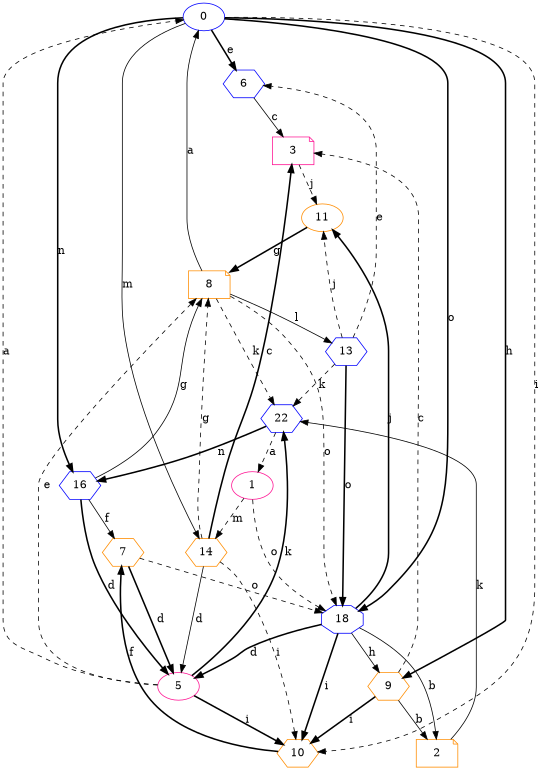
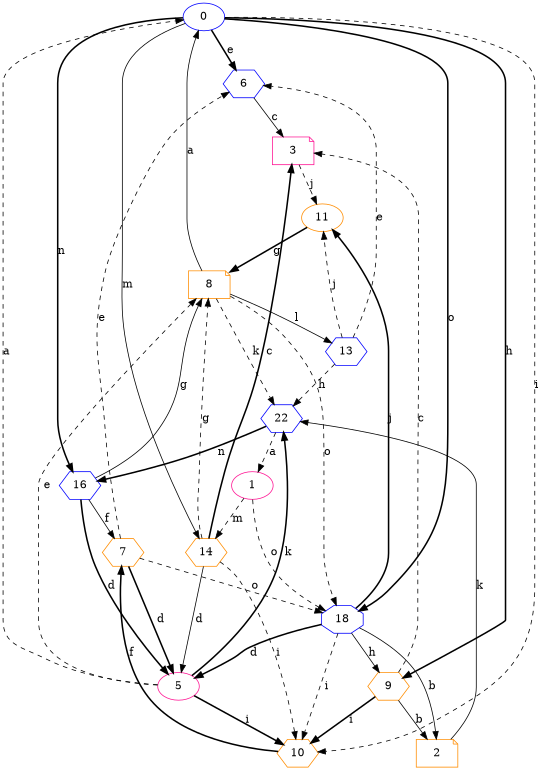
none -> (100, 297)
(322, 385) -> (322, 385)
(344, 482) -> none
(321, 683) -> (321, 683)
